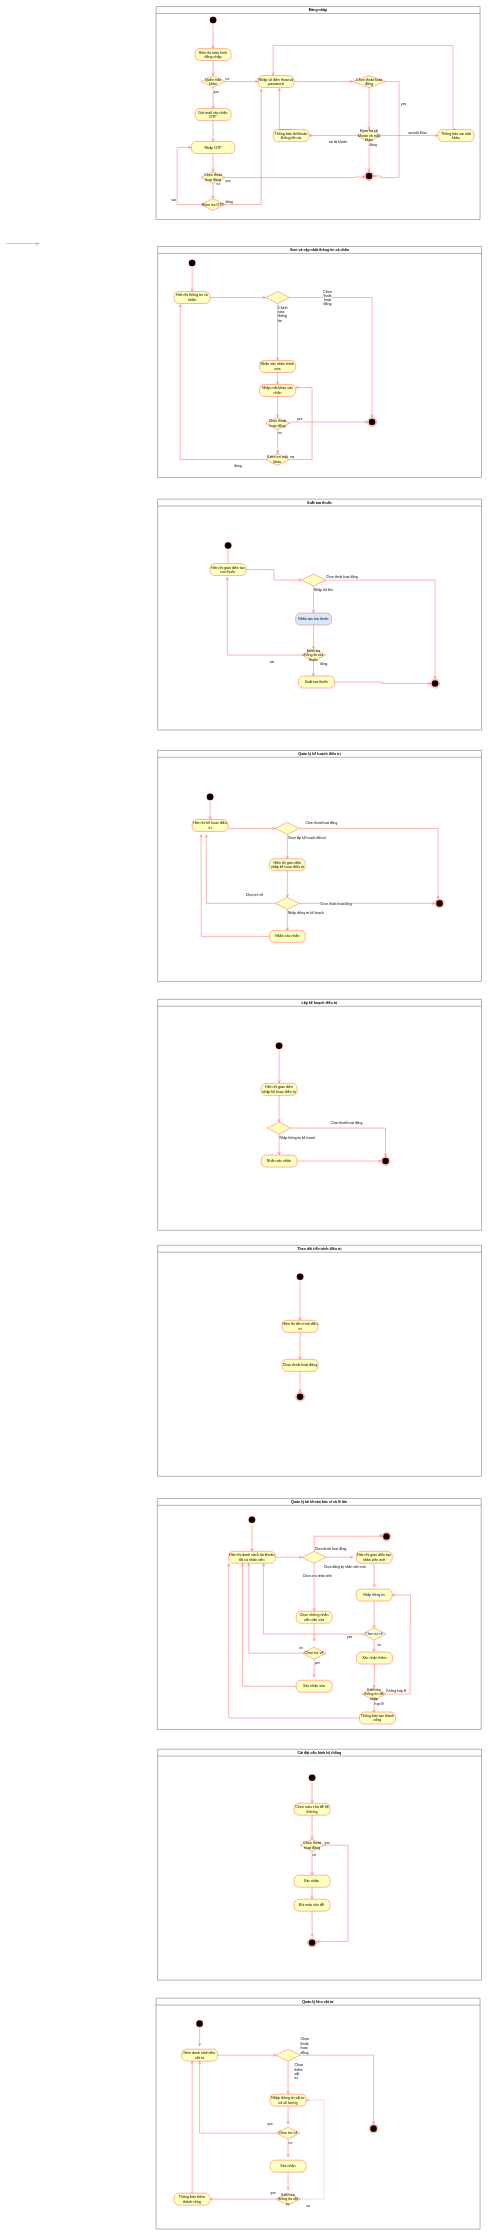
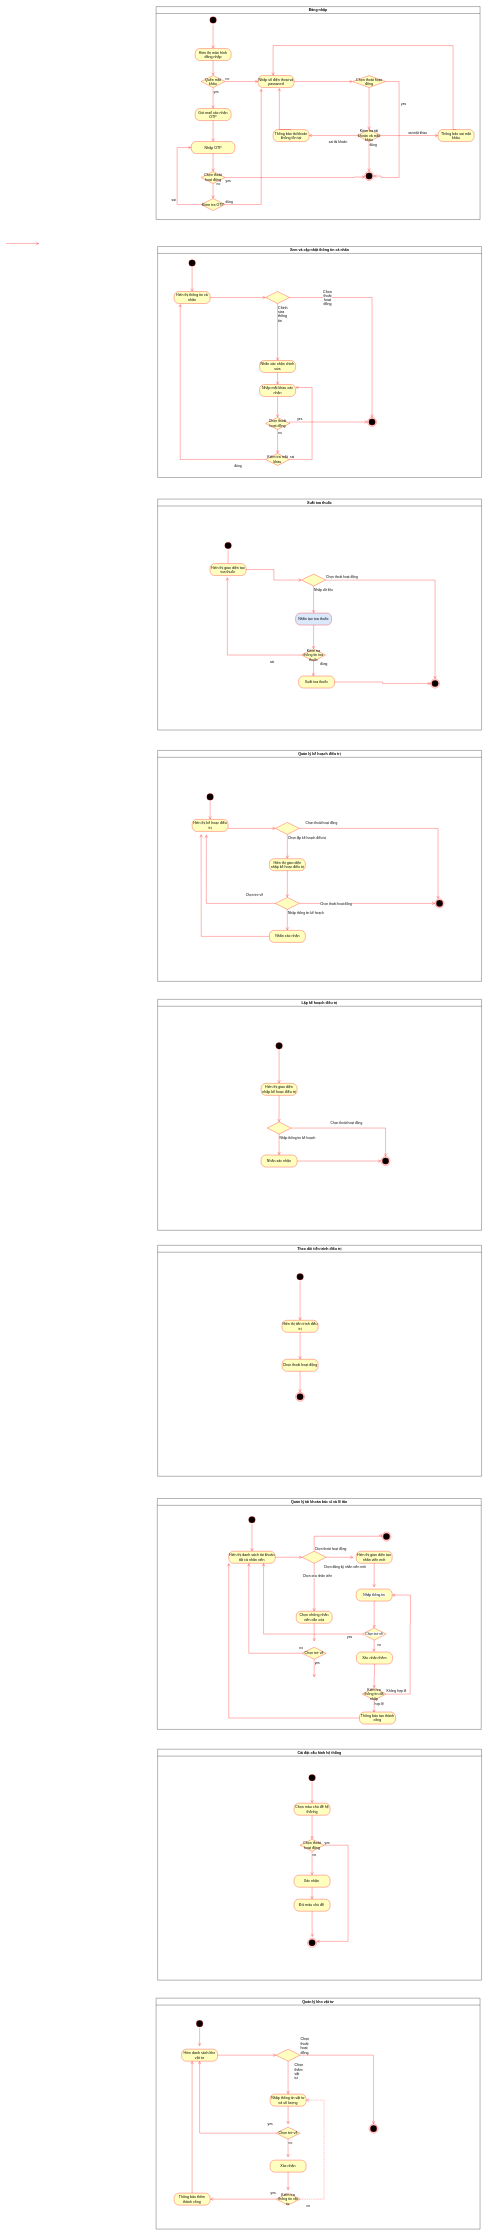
(243, 1625) -> none
(314, 1686) -> none
